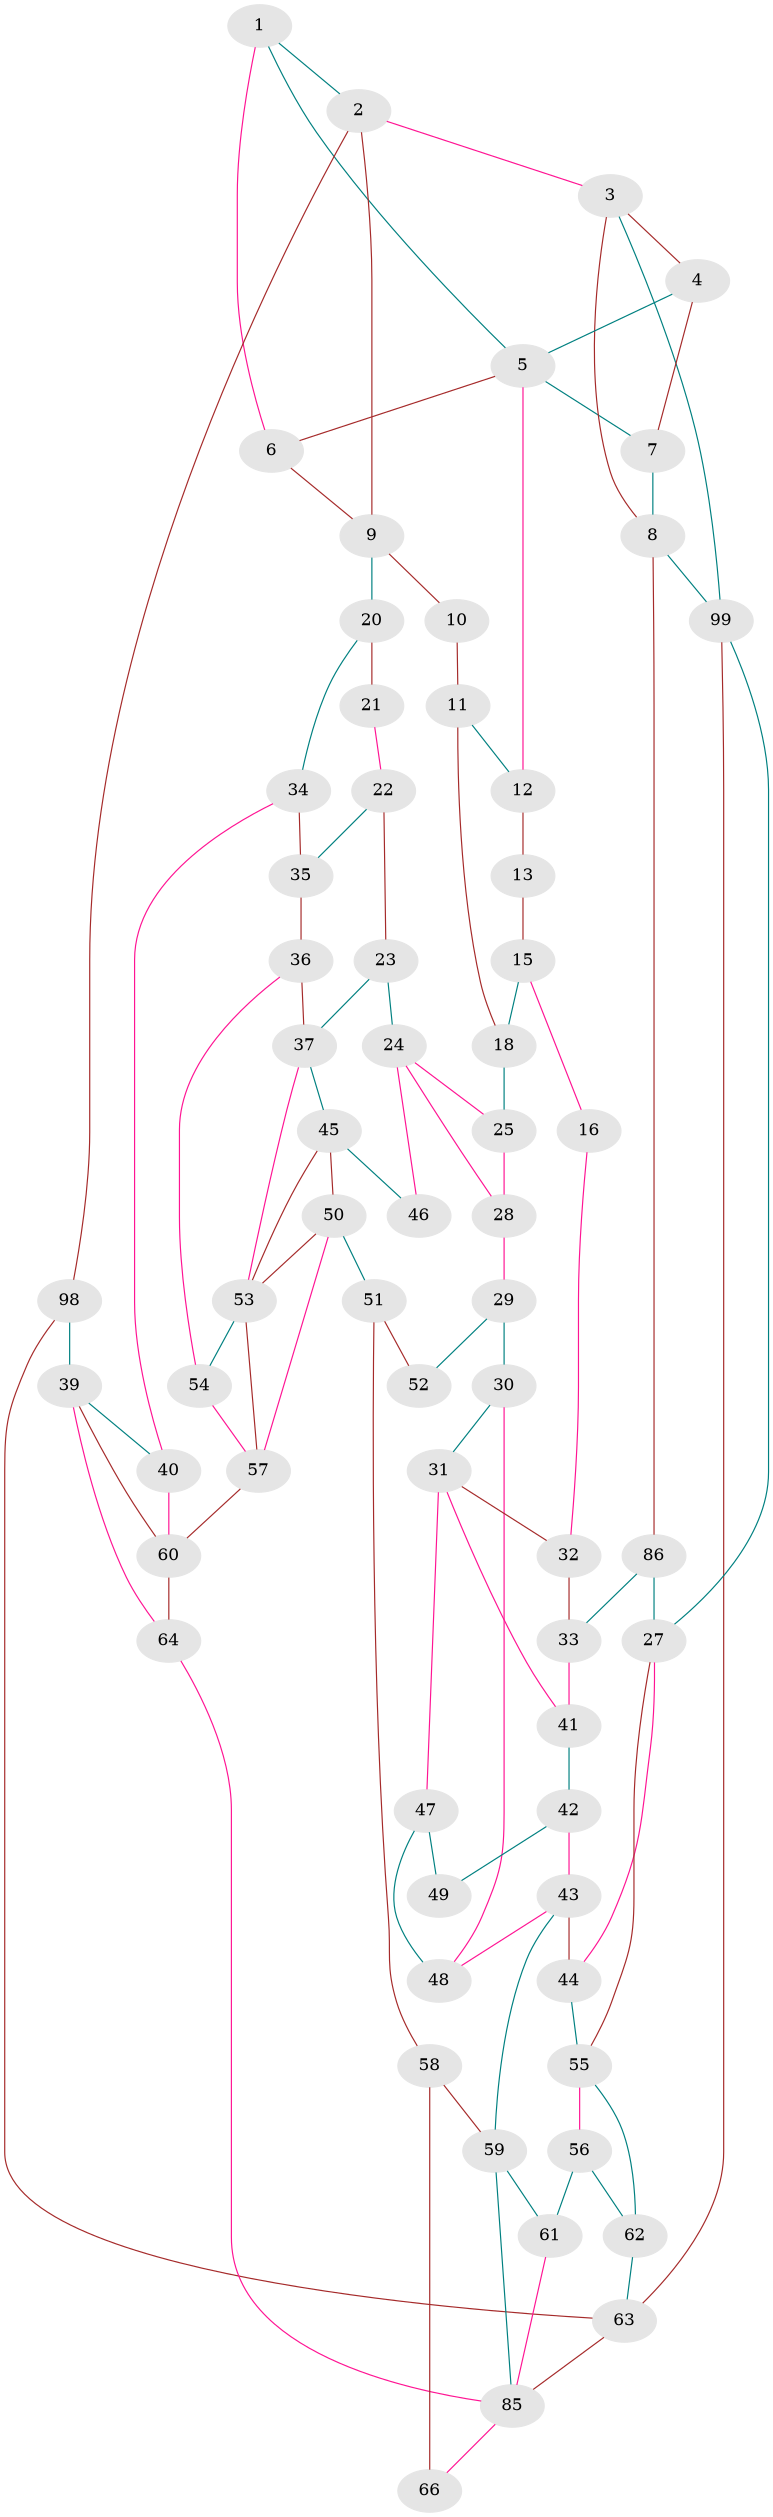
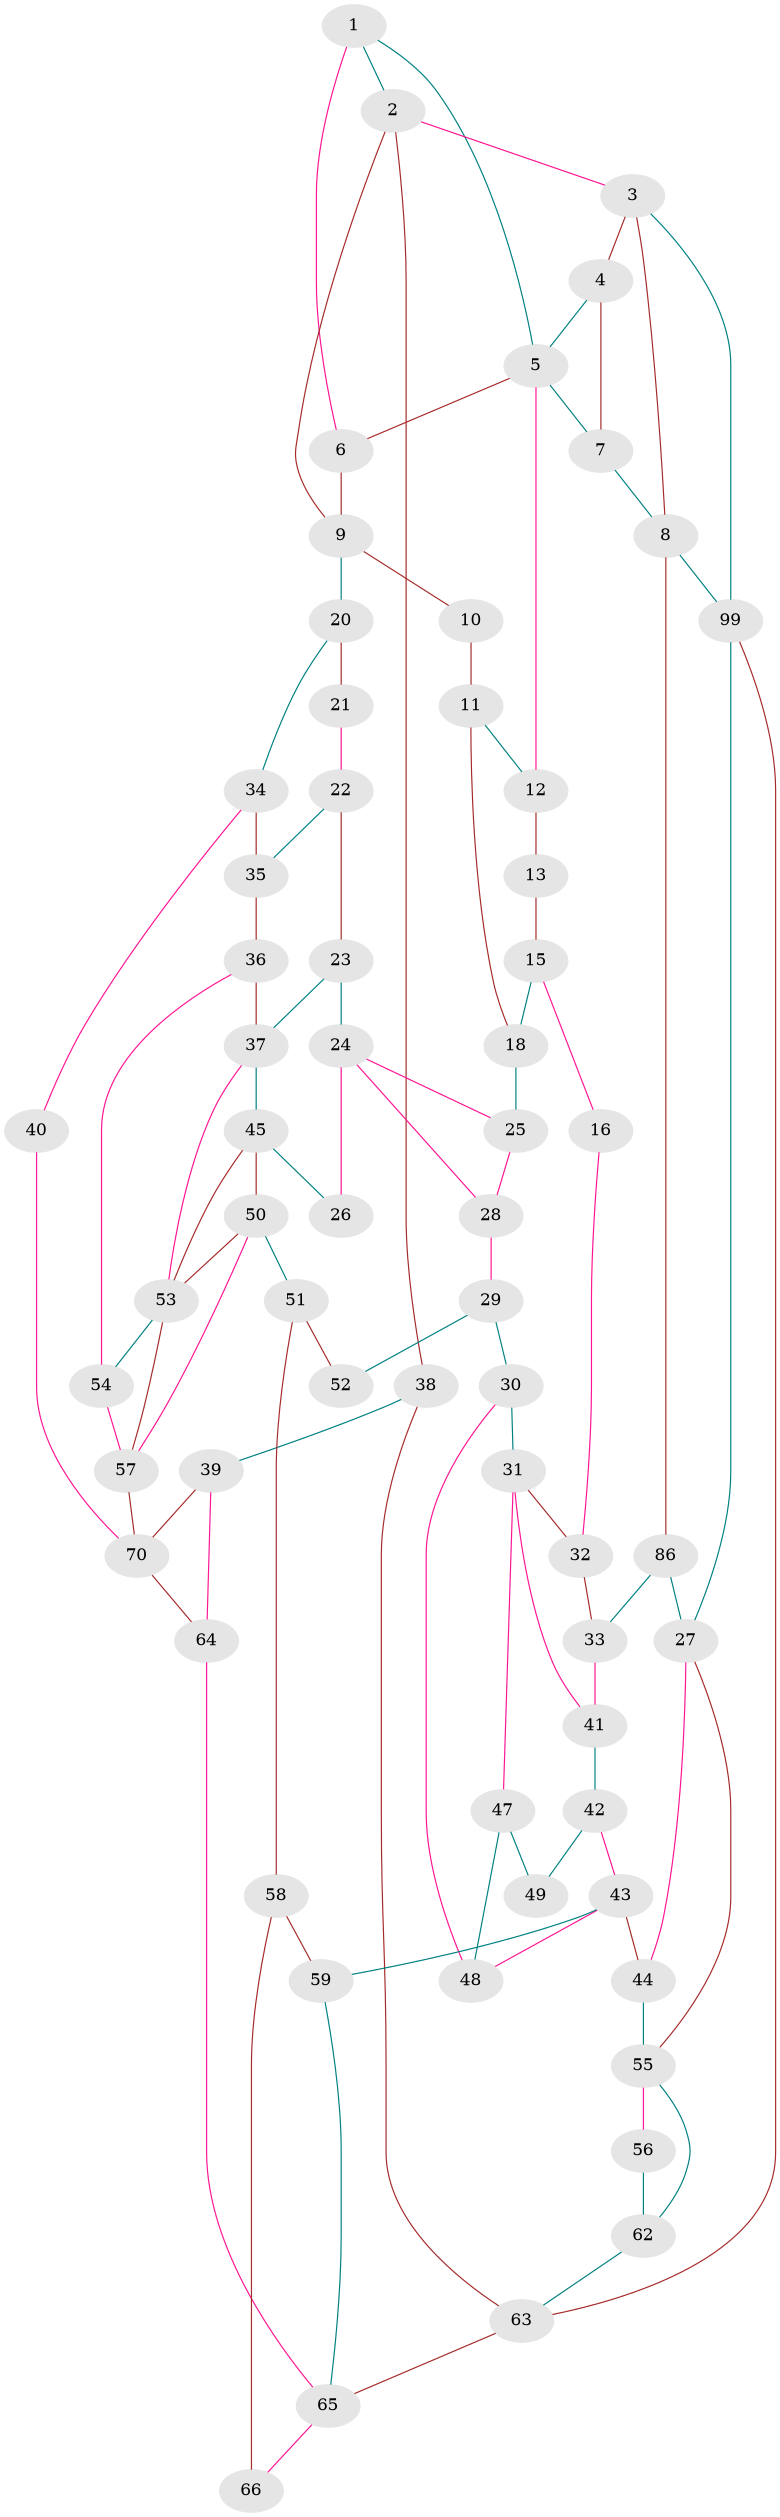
(419, 1216) -> (341, 1216)
(70, 1301) -> (426, 1386)
(119, 1428) -> none
(169, 1556) -> (137, 1556)
(550, 2236) -> none
(512, 2406) -> (328, 2406)
